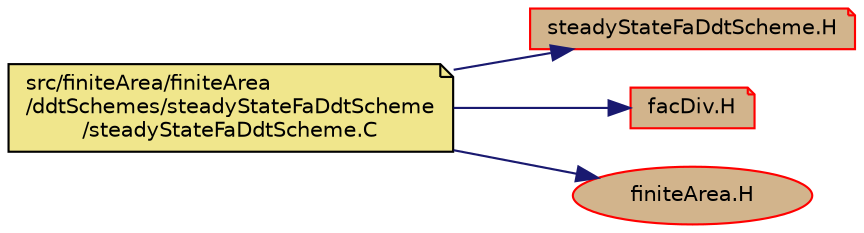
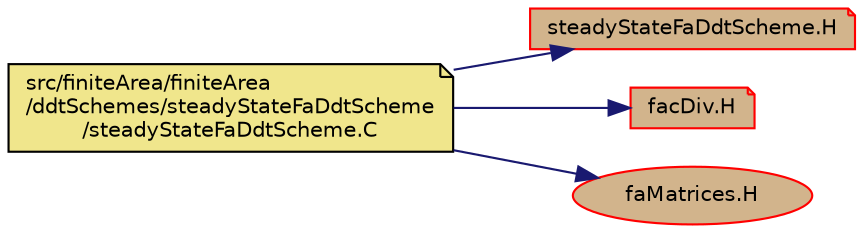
(693, 196) -> (693, 196)
